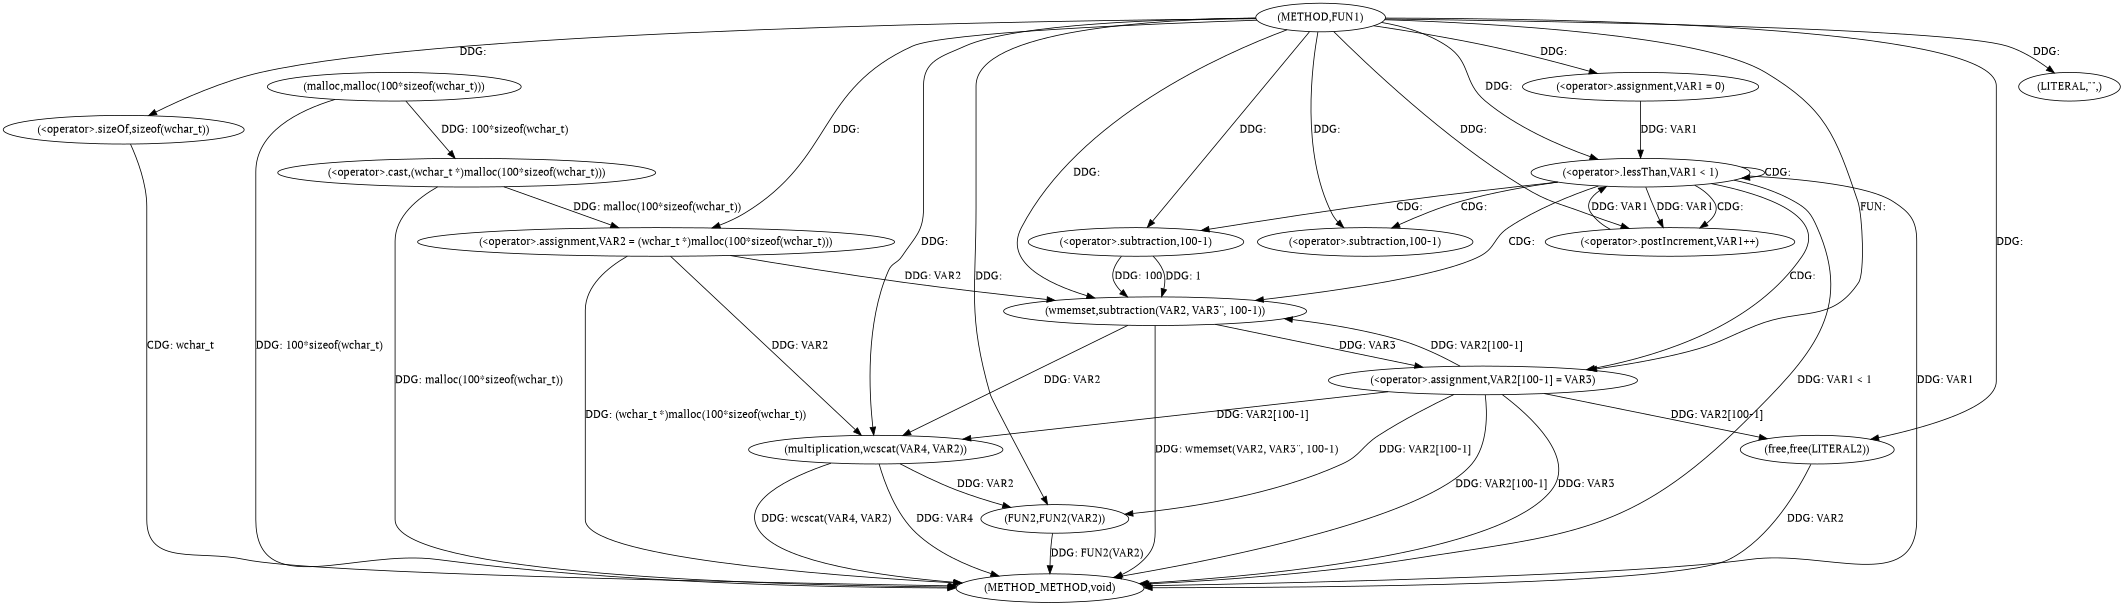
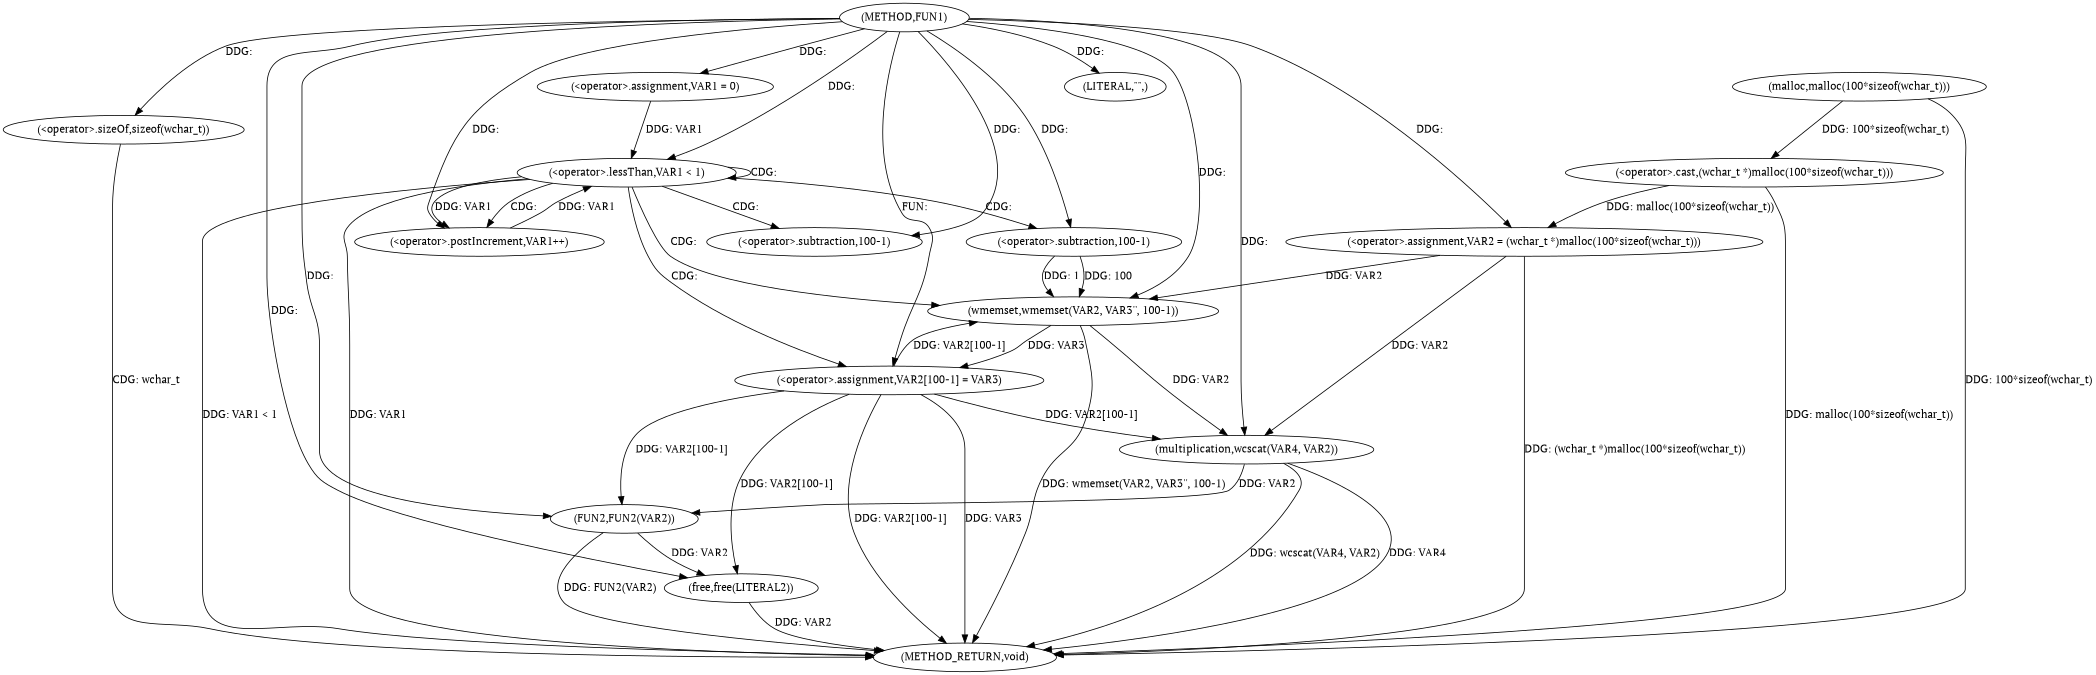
(1155, 311) -> (1073, 311)
none -> (666, 556)
(1050, 588) -> (965, 657)
